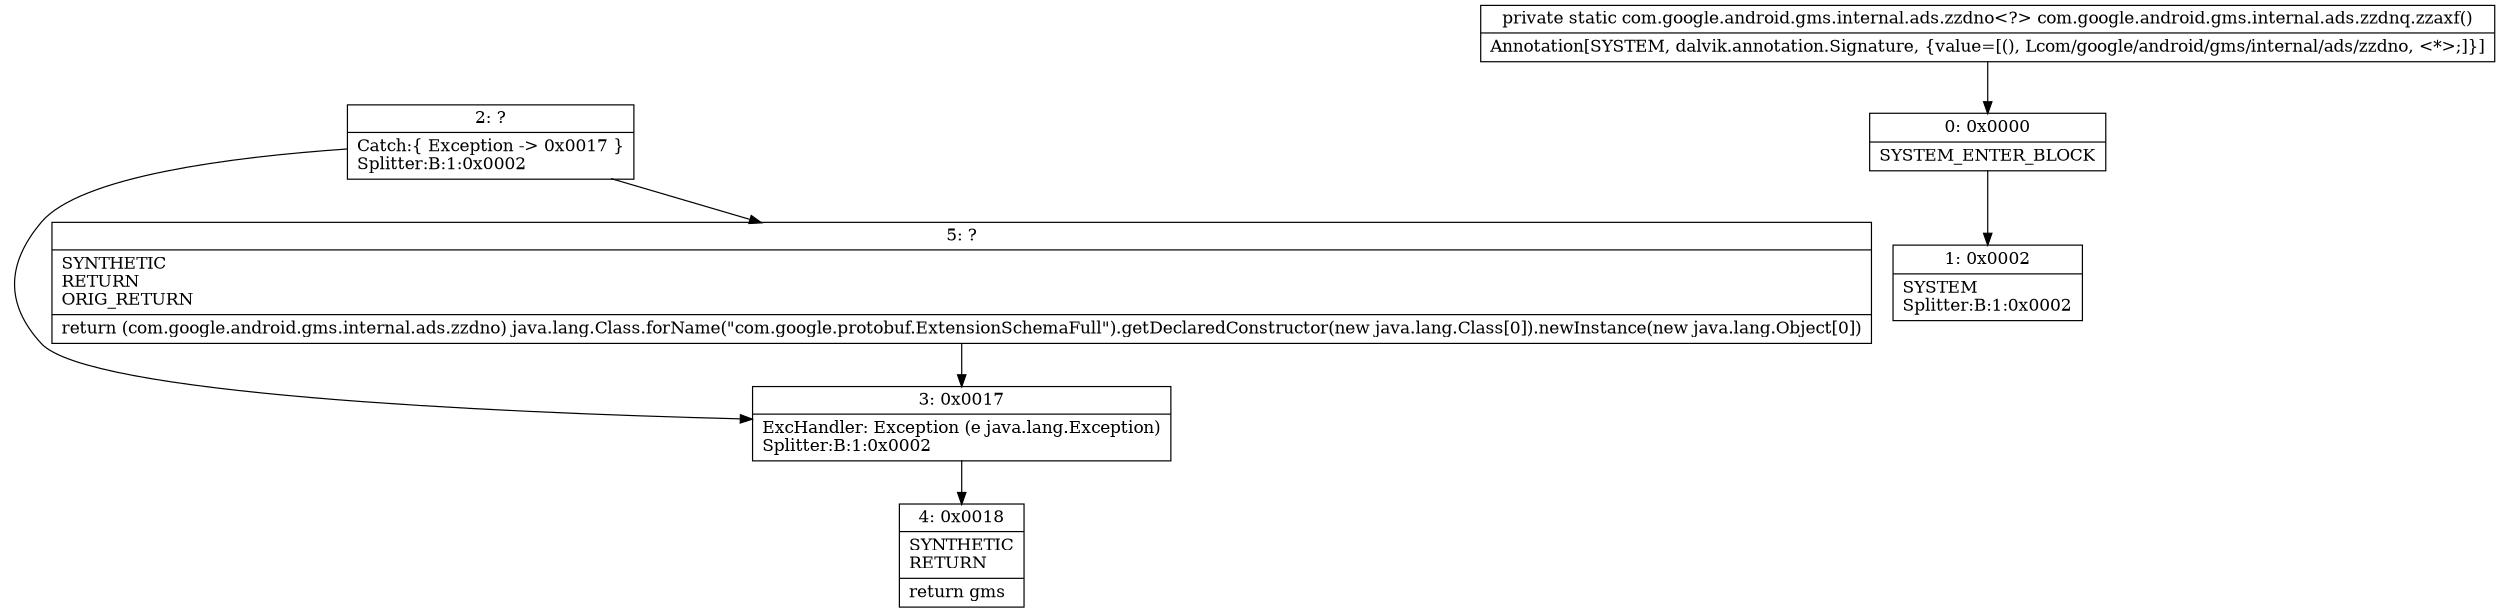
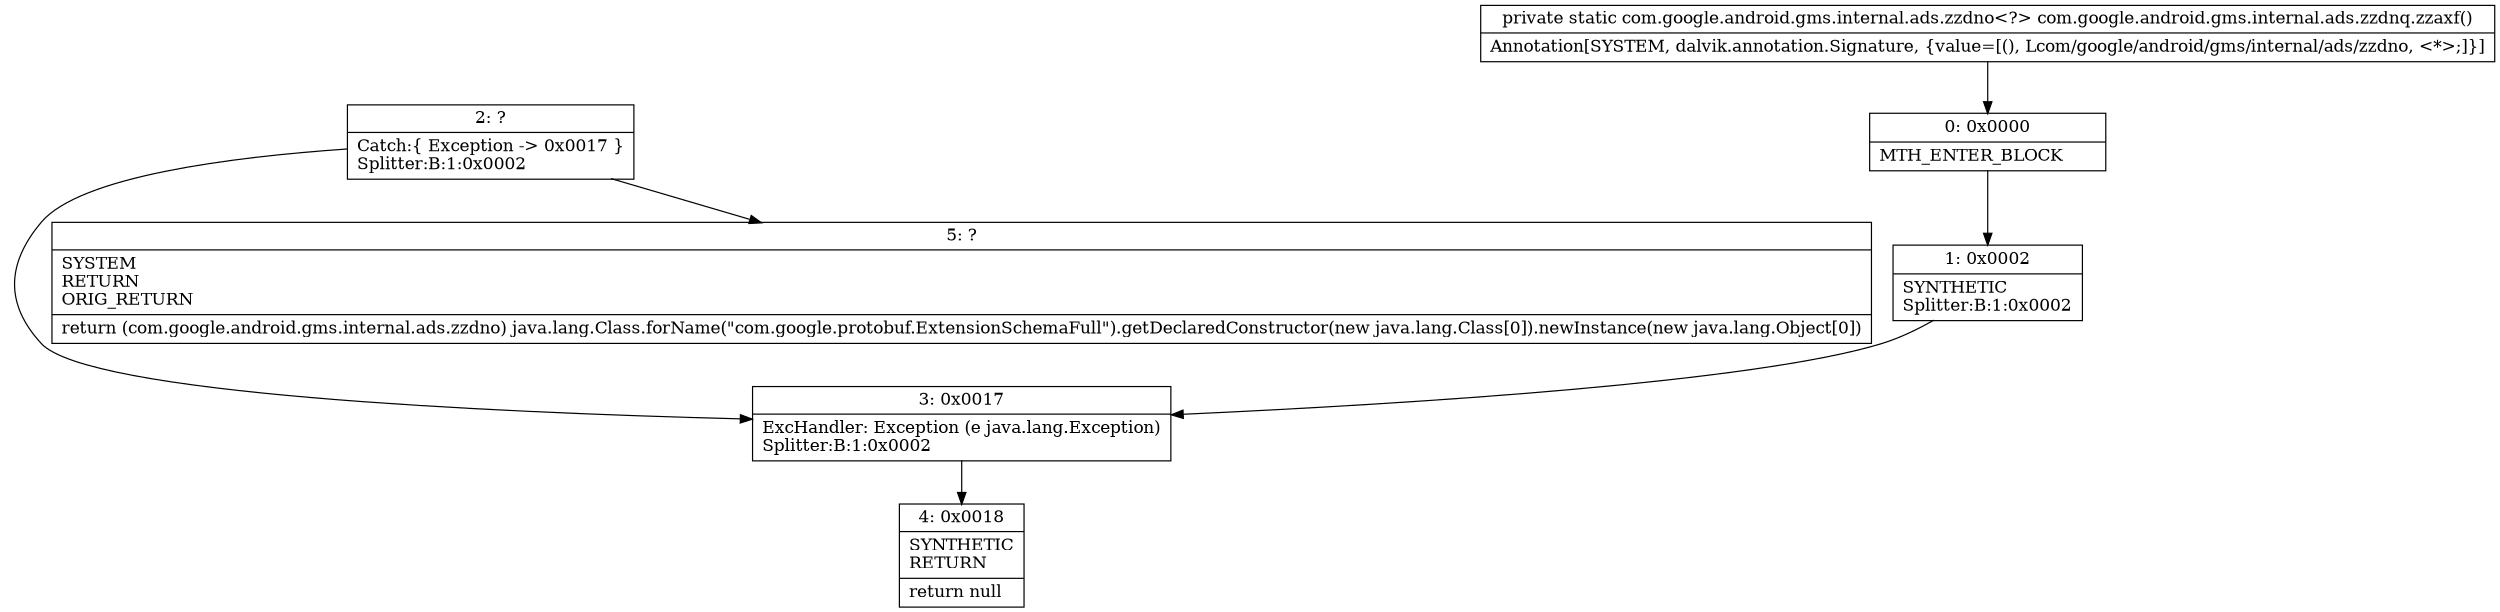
(1988, 156) -> (1972, 156)
(114, 264) -> (99, 264)
(1940, 288) -> (1955, 288)
(962, 359) -> (1563, 390)
(958, 592) -> (956, 592)
